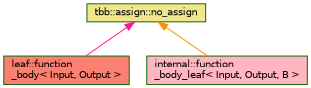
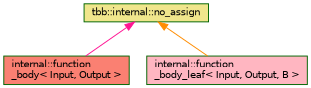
(146, 13) -> (146, 13)
(66, 70) -> (66, 70)
